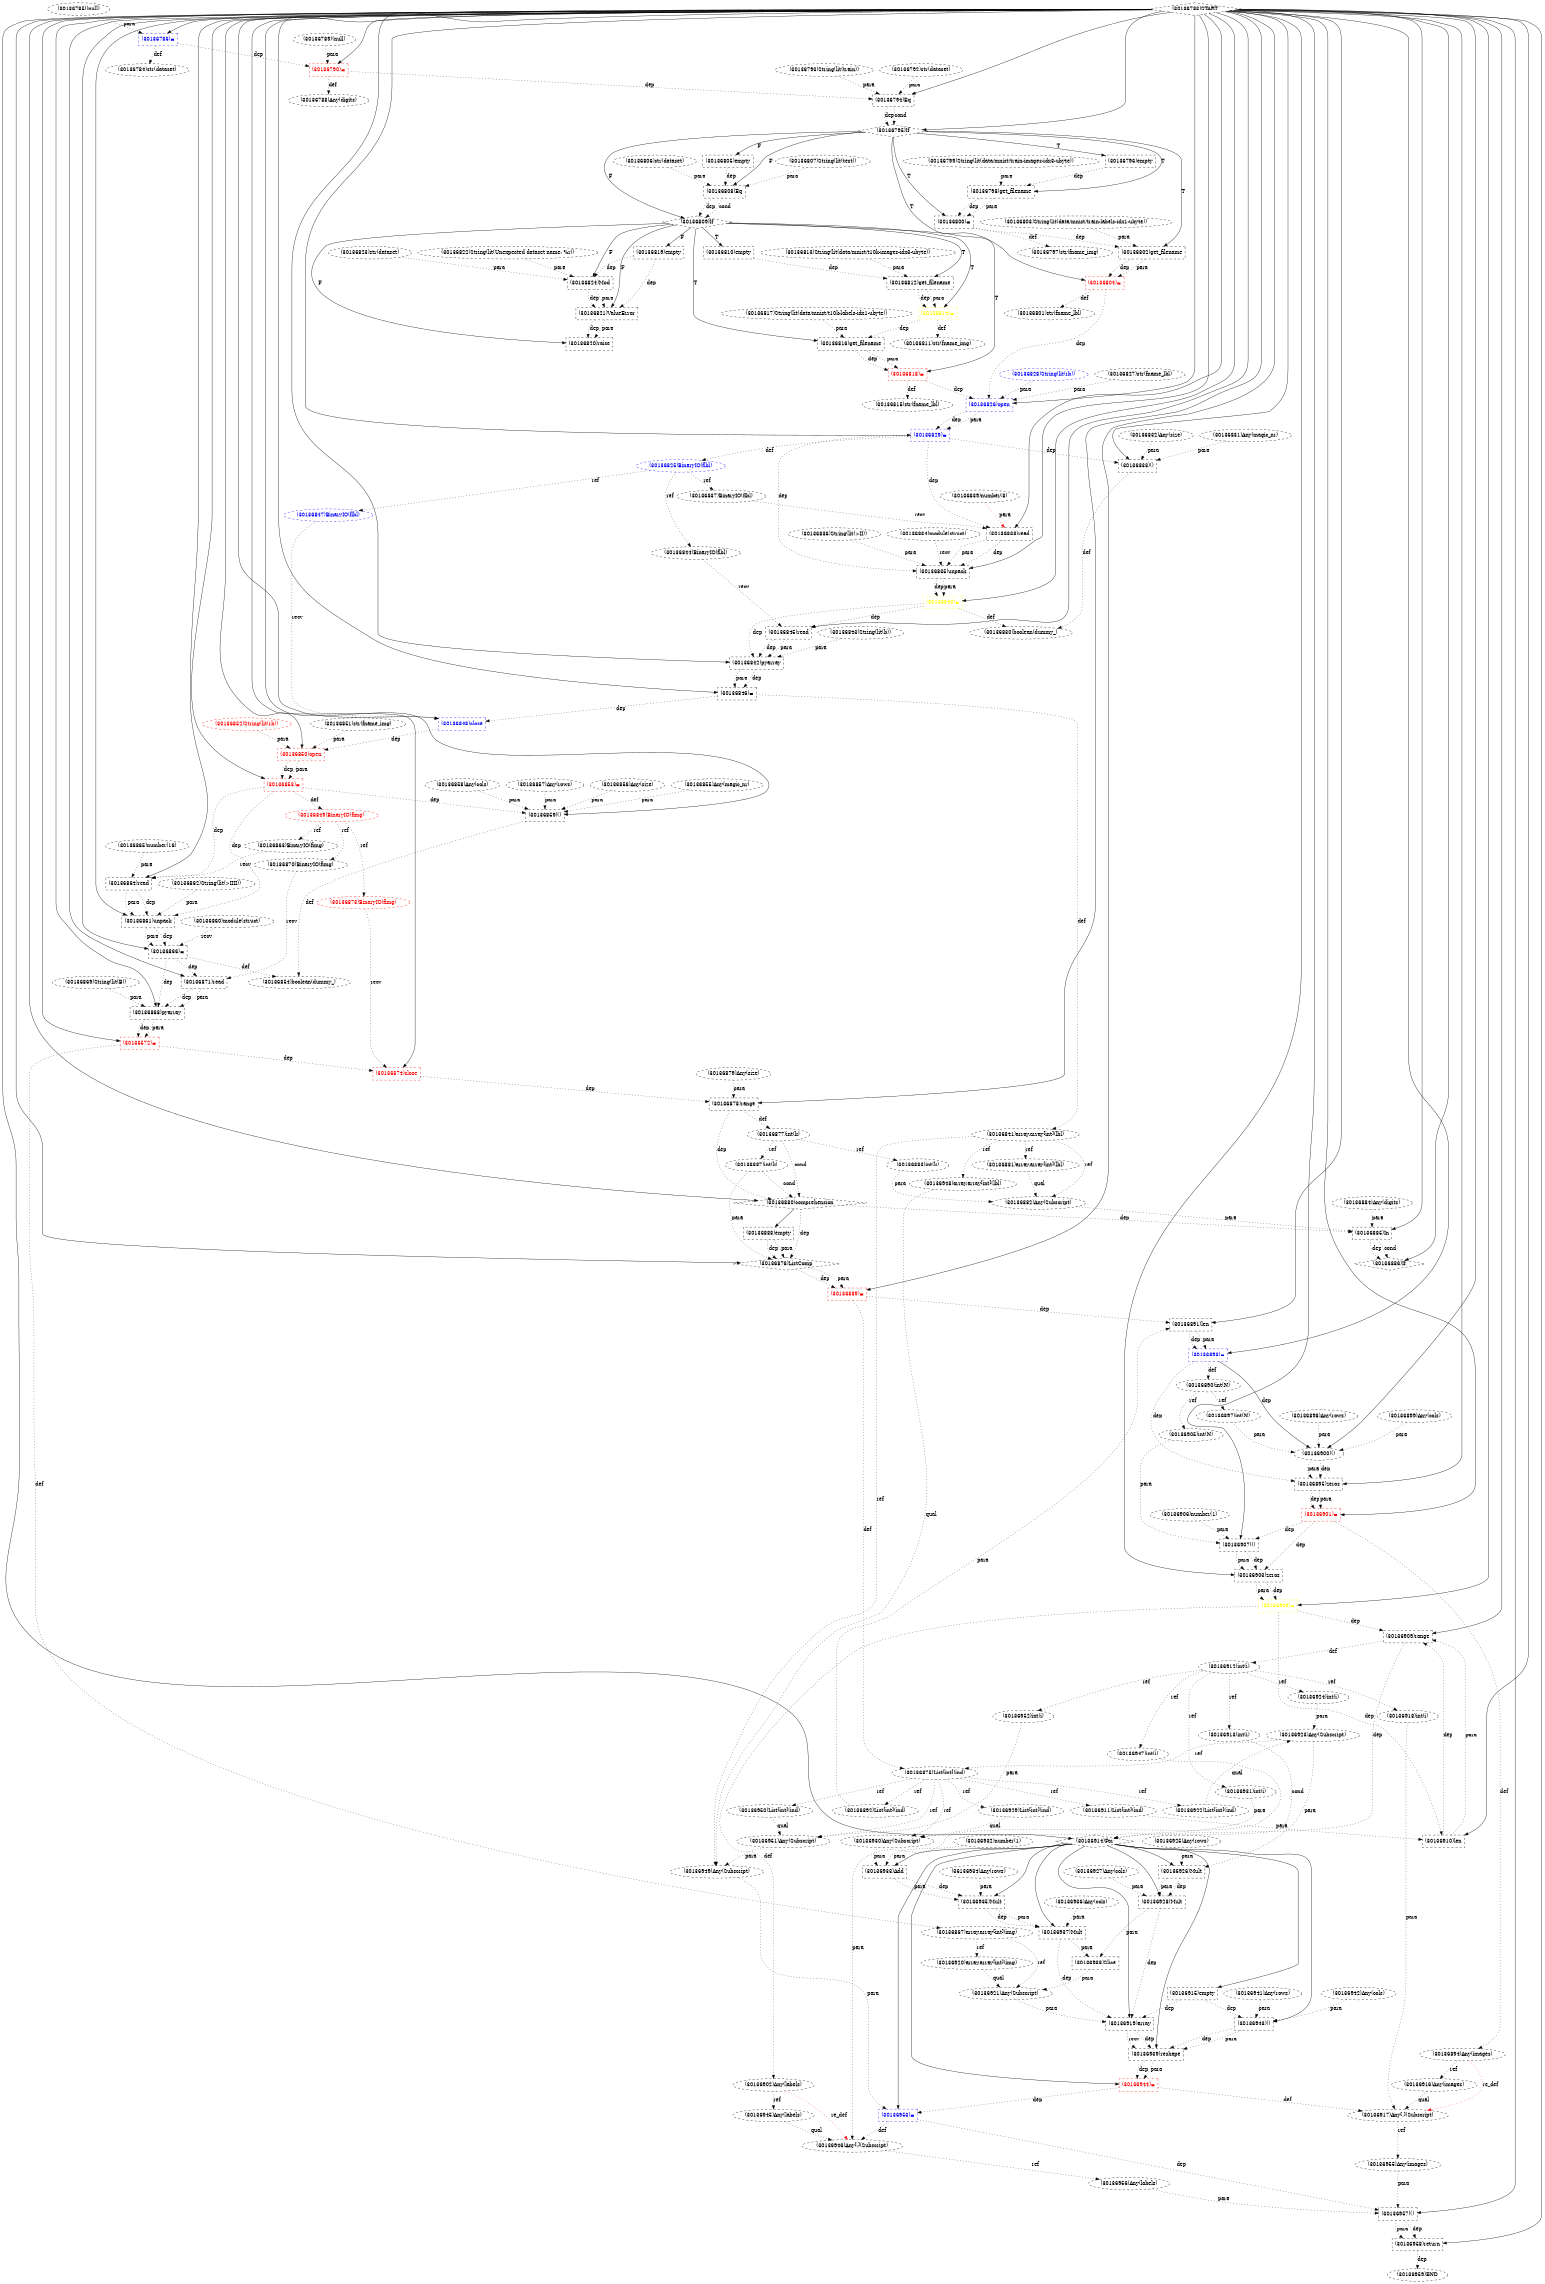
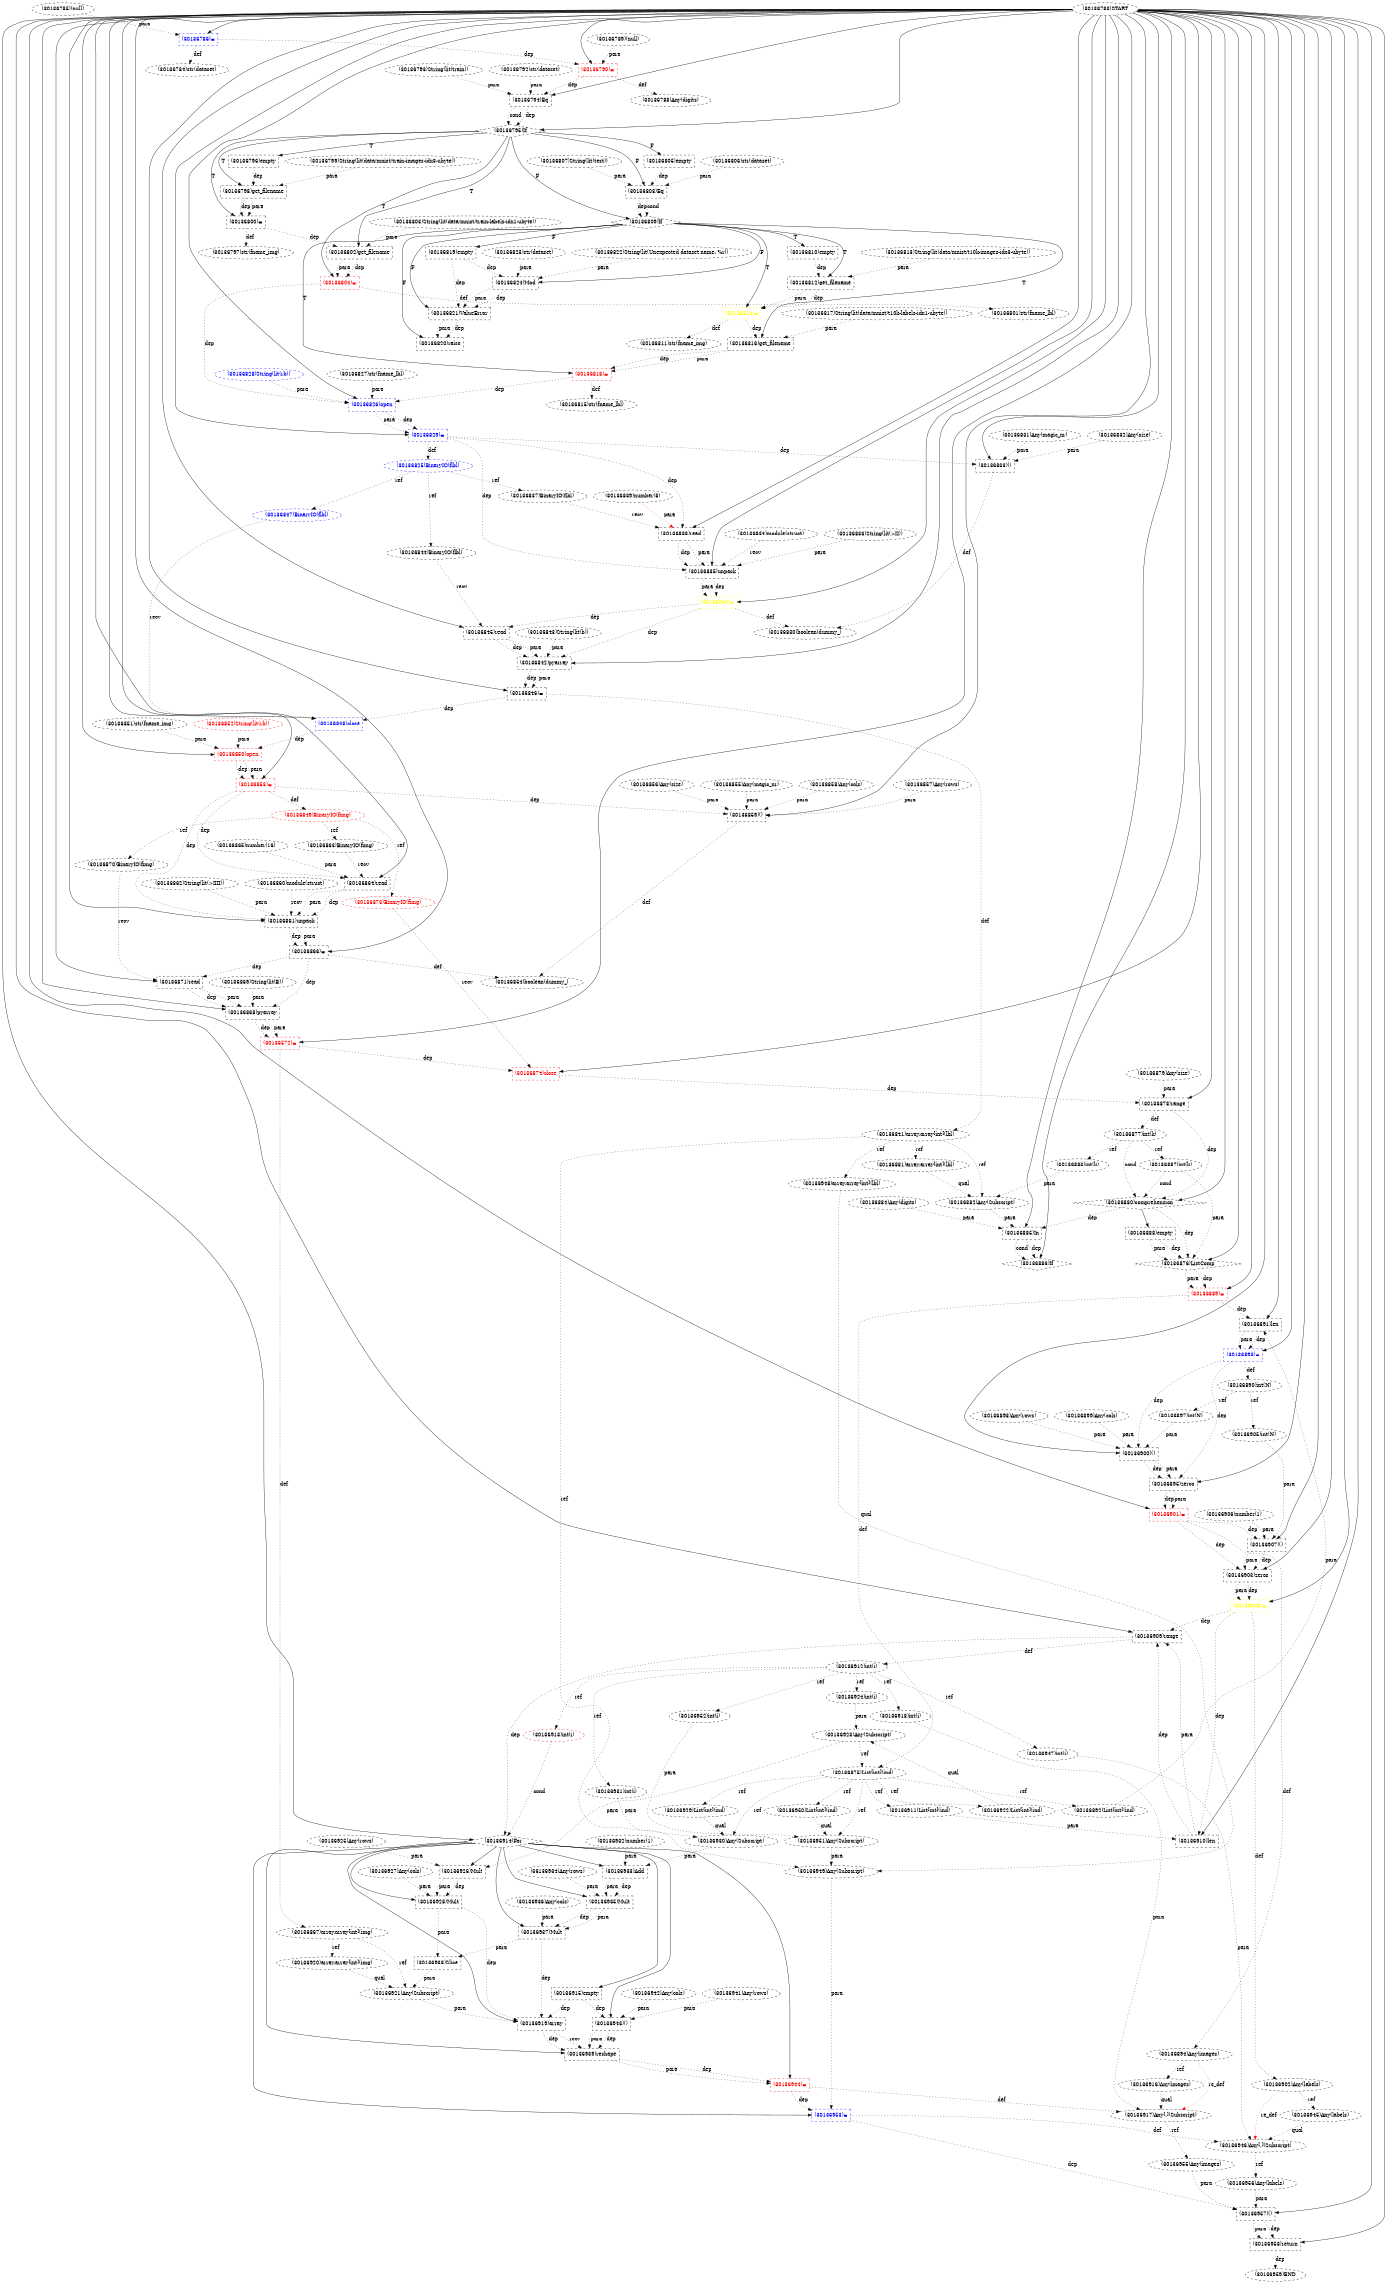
(1195, 9) -> (1105, 9)
(199, 936) -> (291, 901)
(1262, 1404) -> (1166, 1388)
(1319, 1454) -> (1139, 1454)
(1229, 1735) -> (554, 1735)
